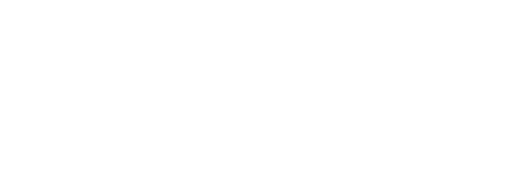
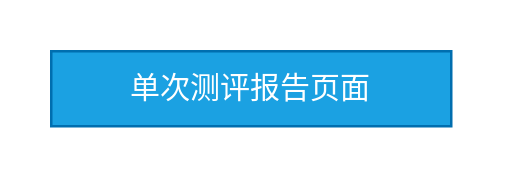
none -> (251, 89)
